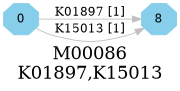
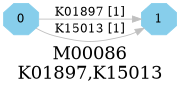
(159, 19) -> (159, 19)
